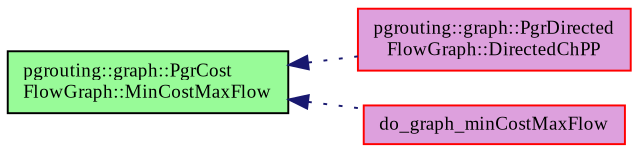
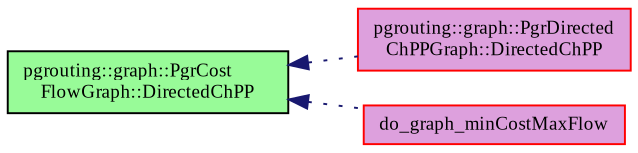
(494, 40) -> (494, 40)
(148, 82) -> (148, 82)
